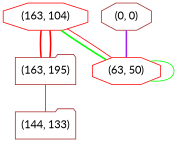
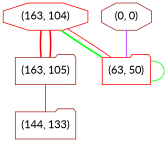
(126, 44) -> (126, 44)
(46, 71) -> (46, 71)
(126, 71) -> (126, 71)
